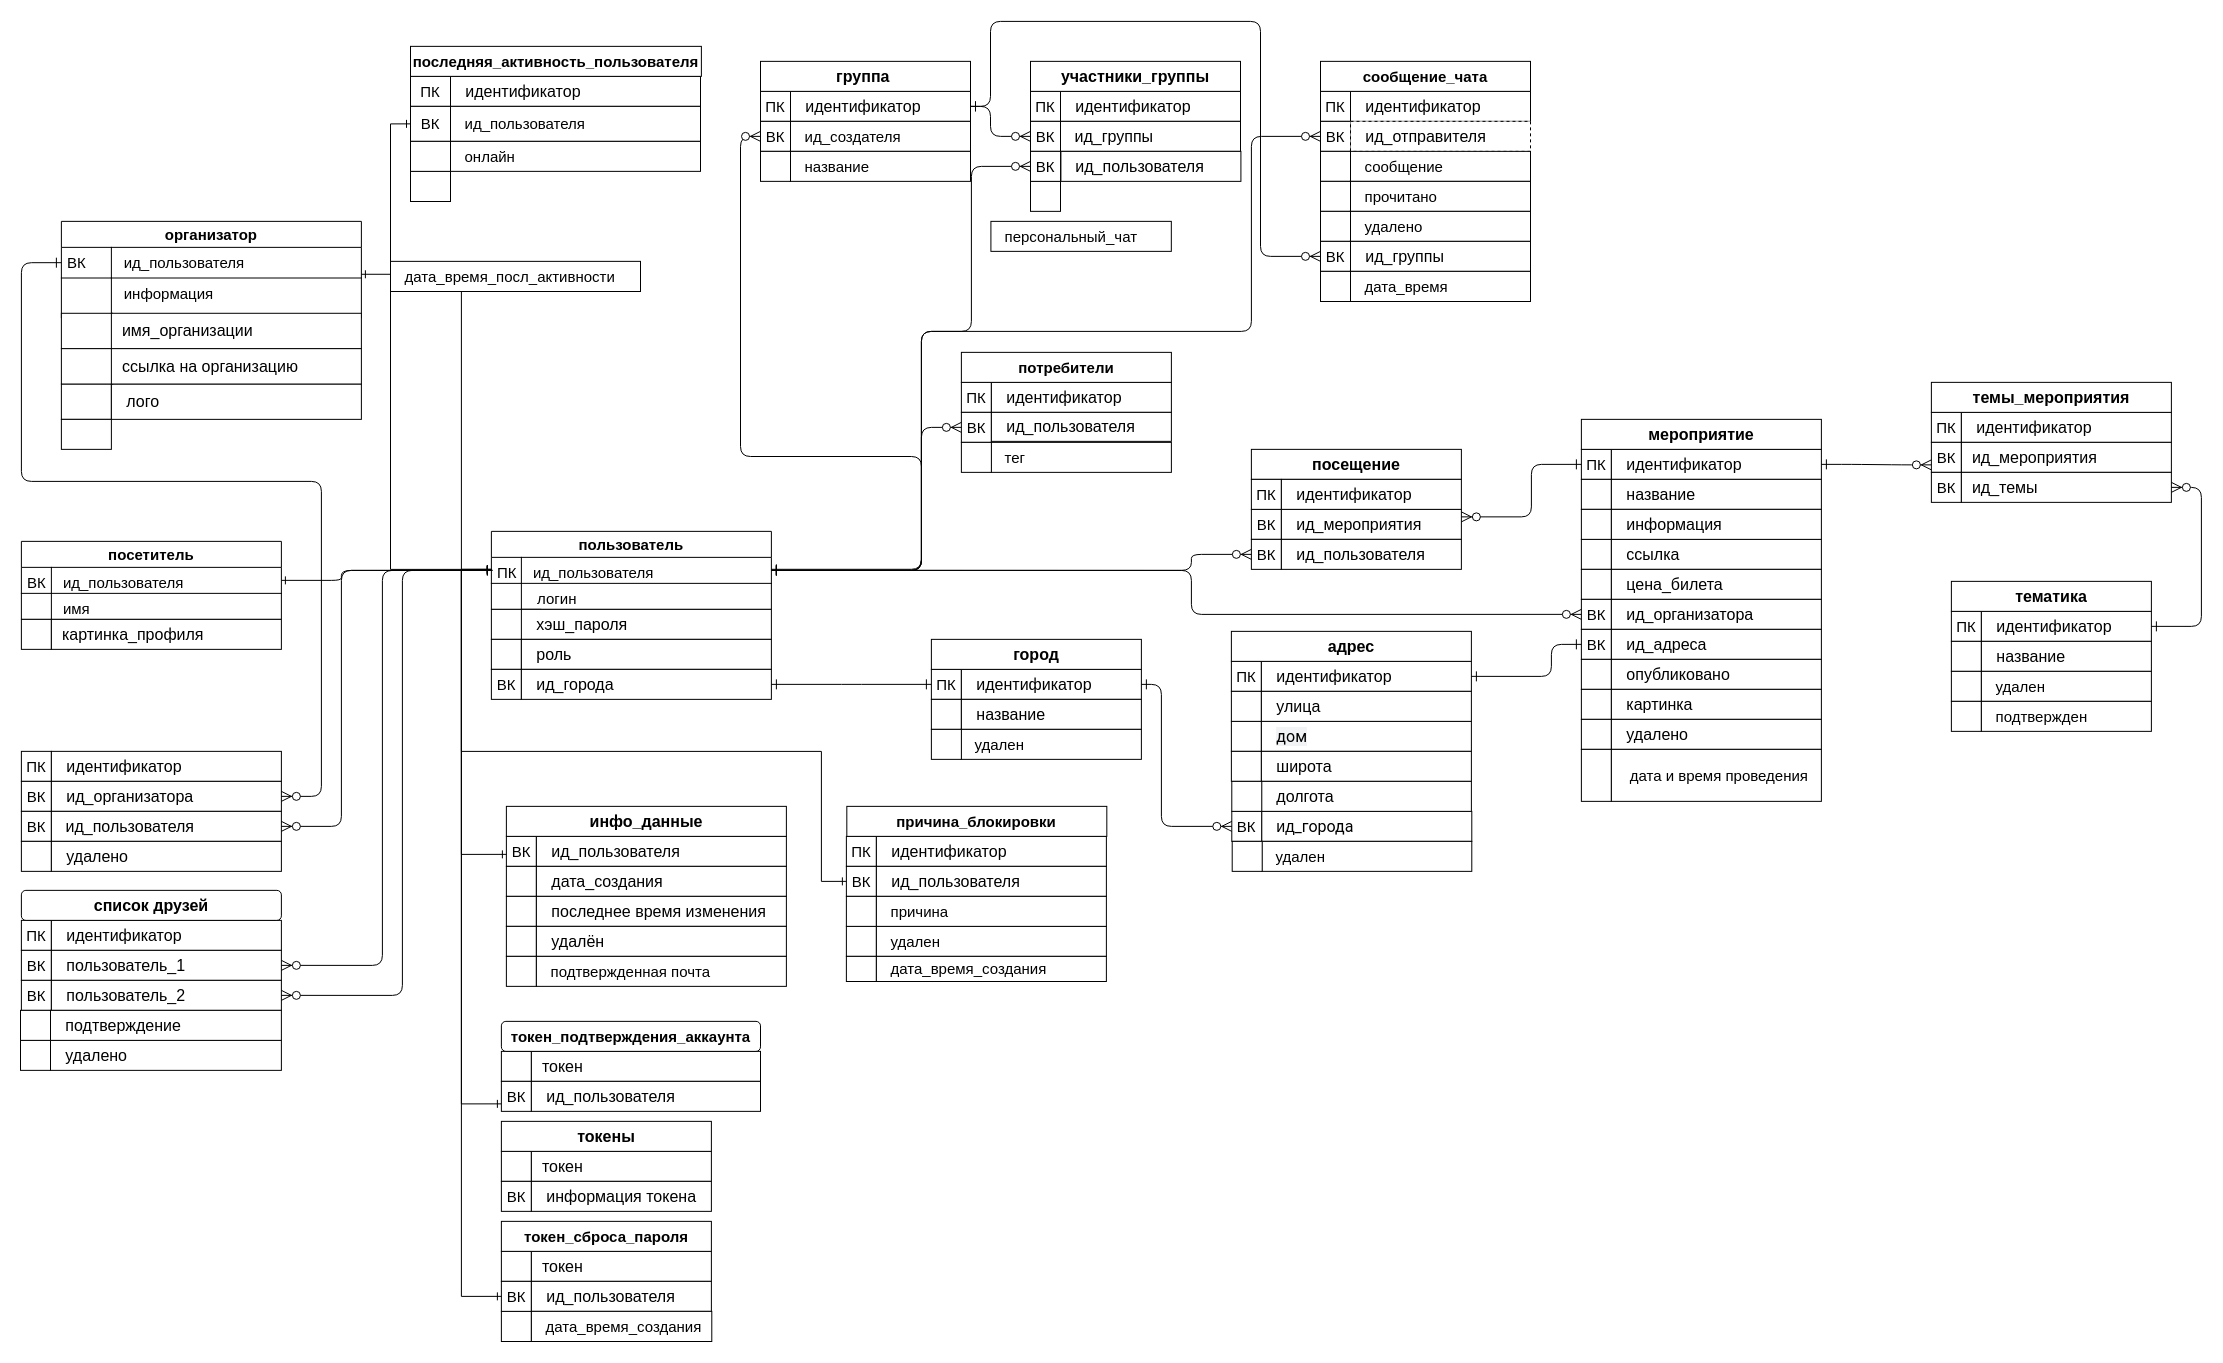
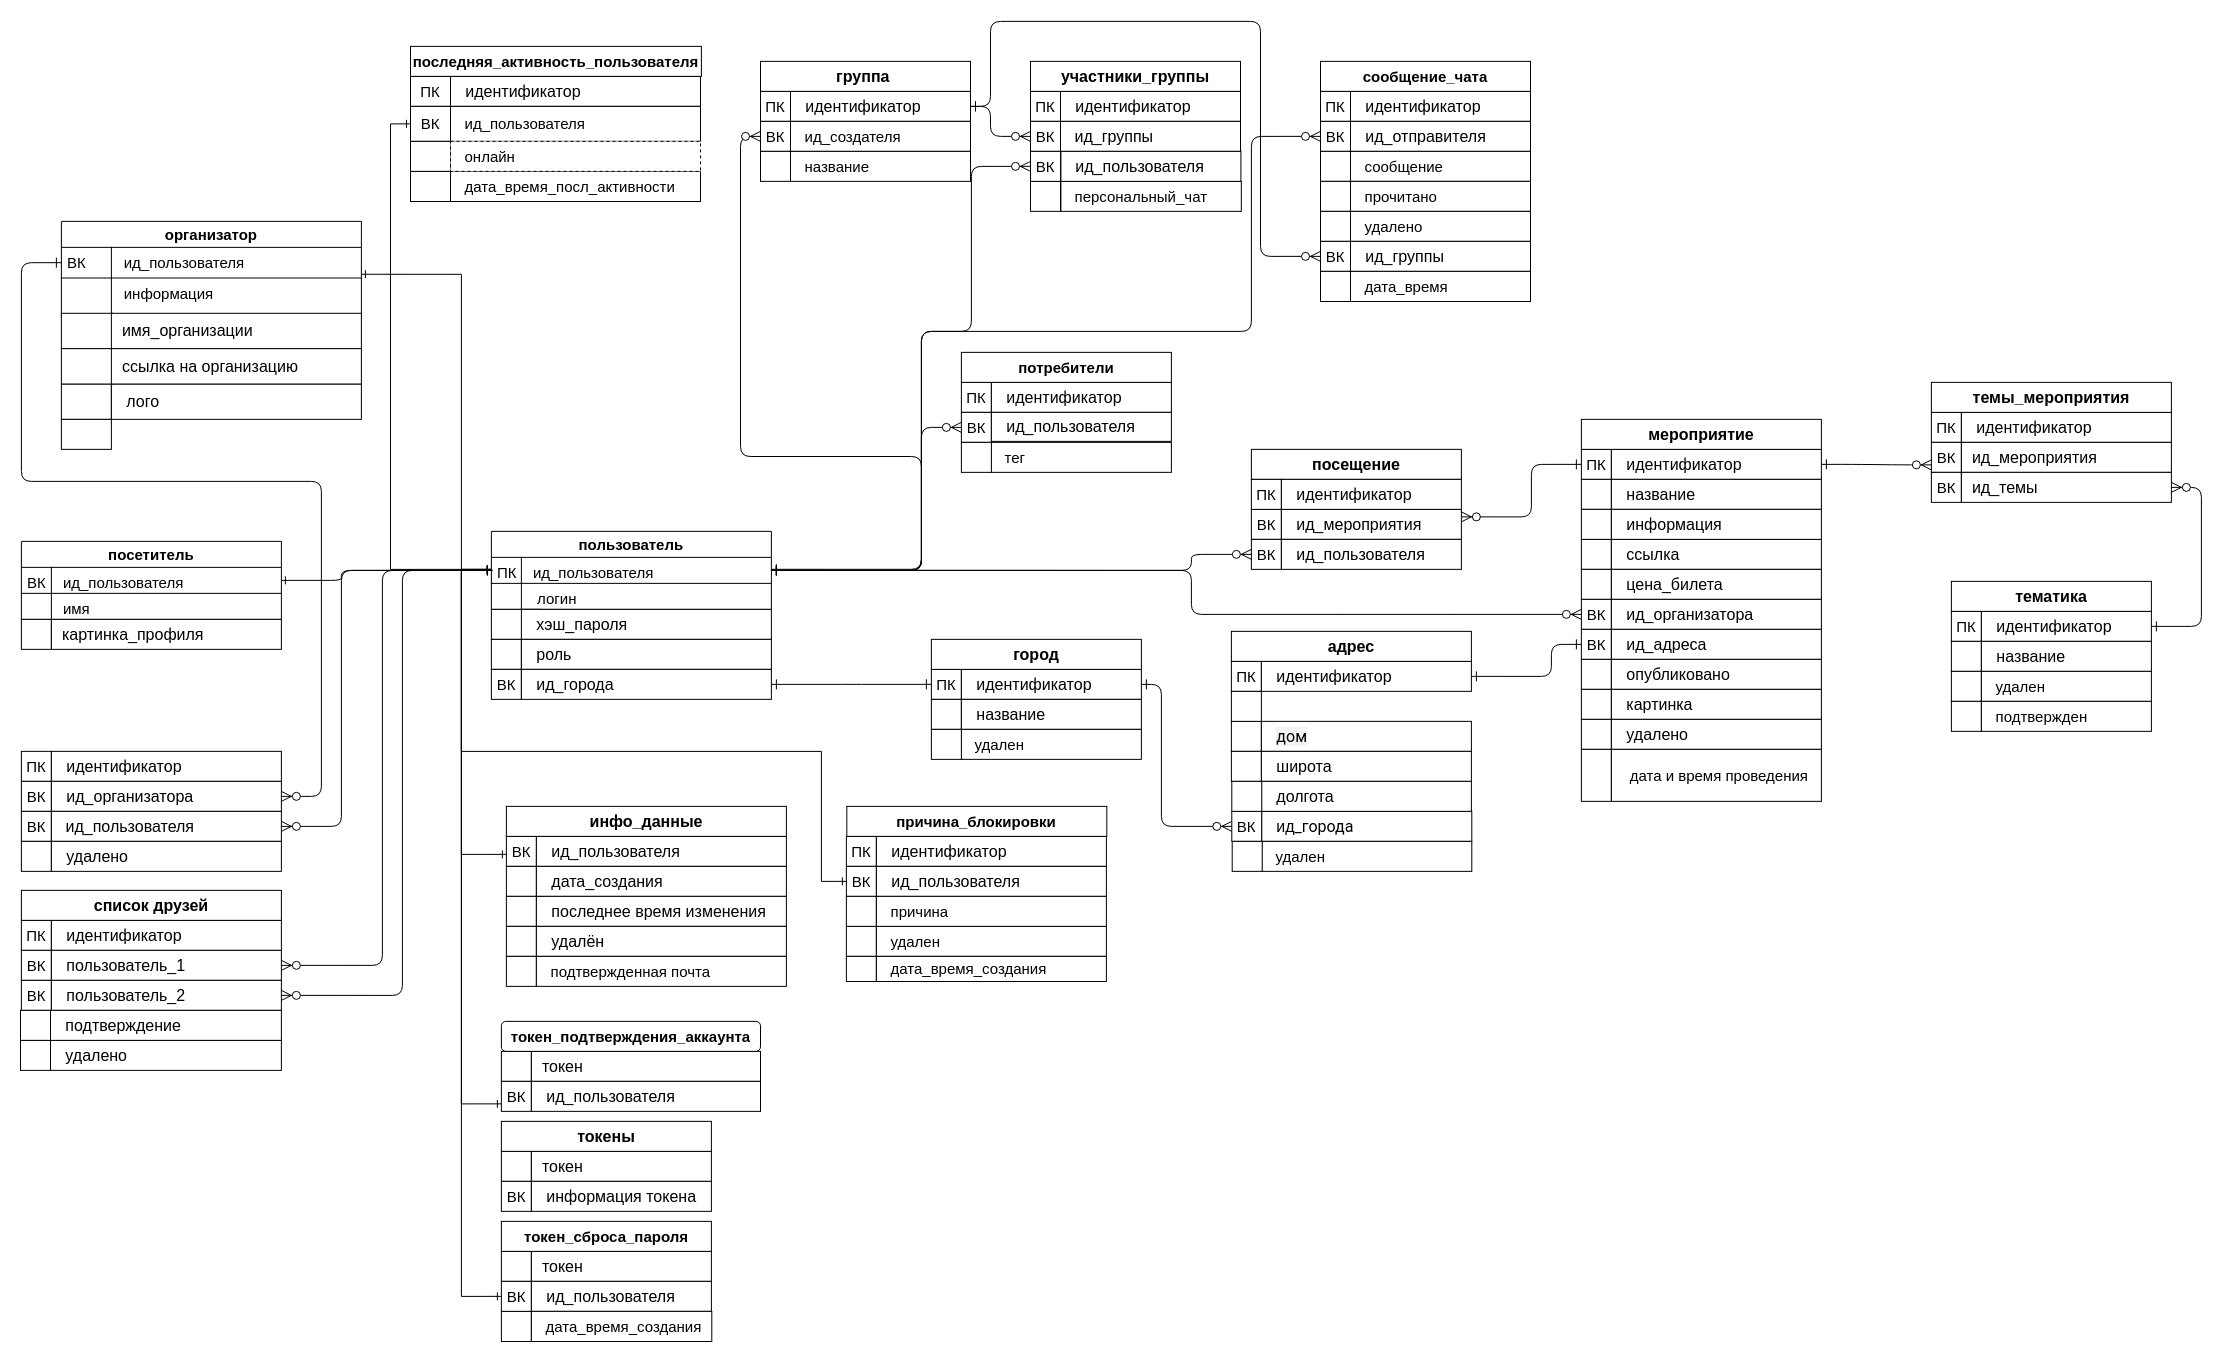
(1441, 136) -> (1441, 136)
(576, 156) -> (576, 156)
(1081, 236) -> (1151, 196)
(516, 276) -> (576, 186)
(1366, 706) -> none
(151, 905) -> (151, 905)
